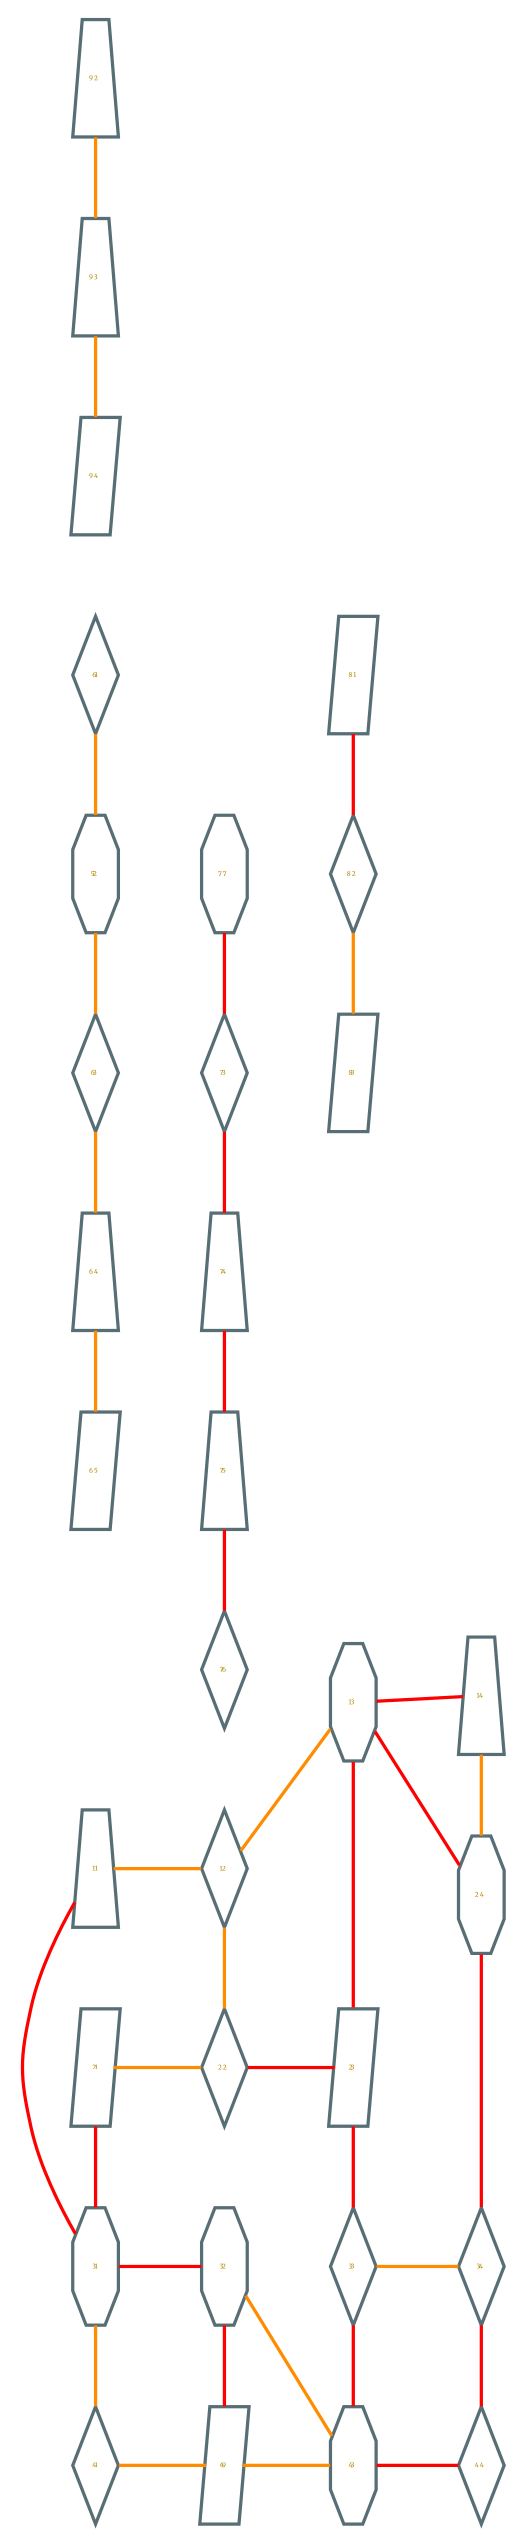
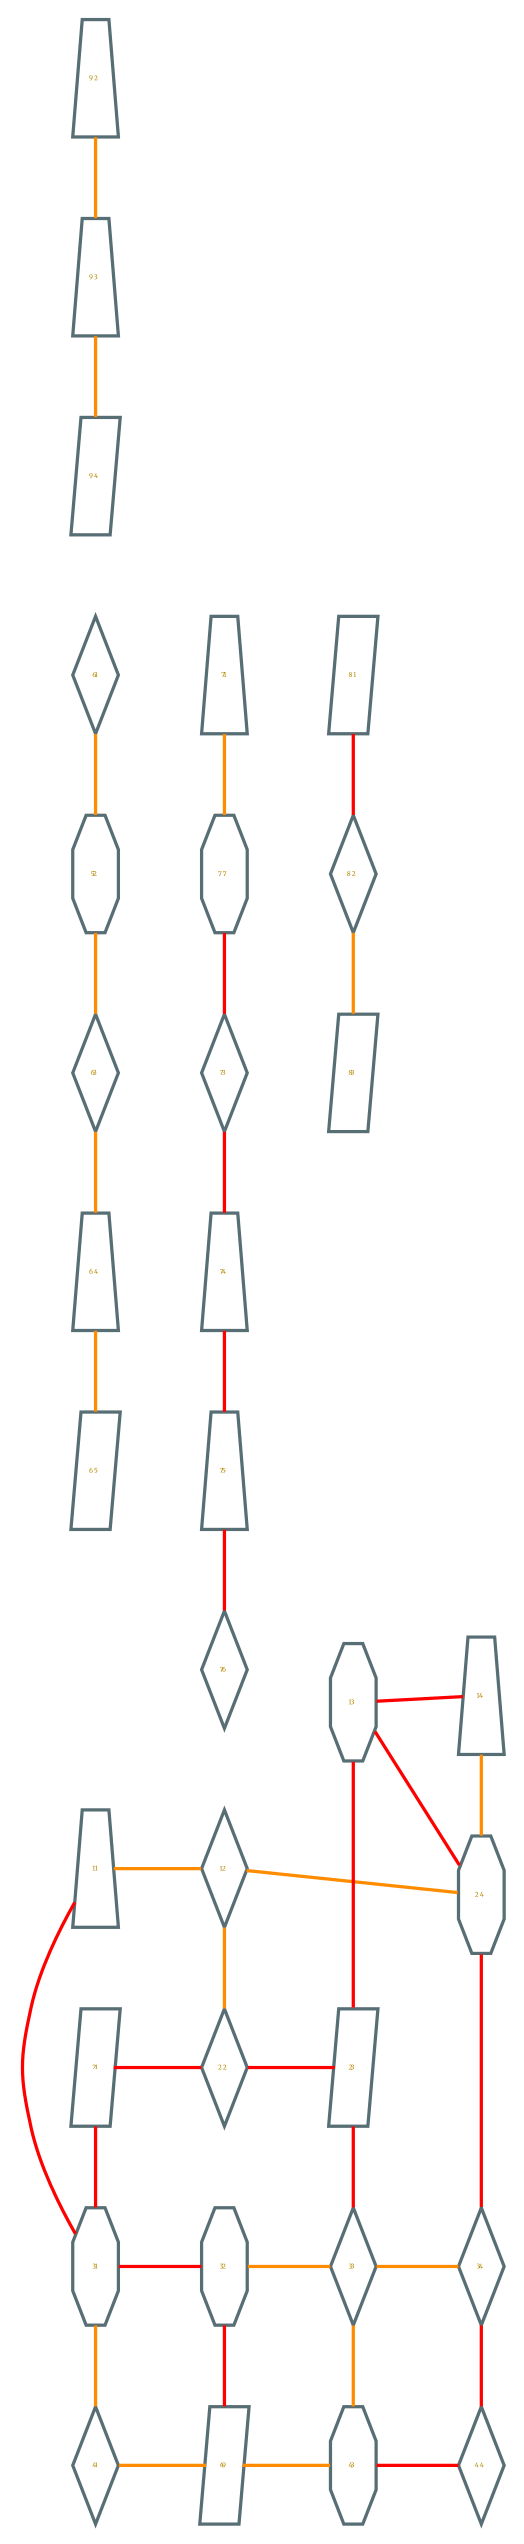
none -> (224, 675)
(285, 1790) -> (331, 1879)
(158, 2068) -> (158, 2068)
(289, 2366) -> (289, 2266)
(353, 2366) -> (353, 2366)
